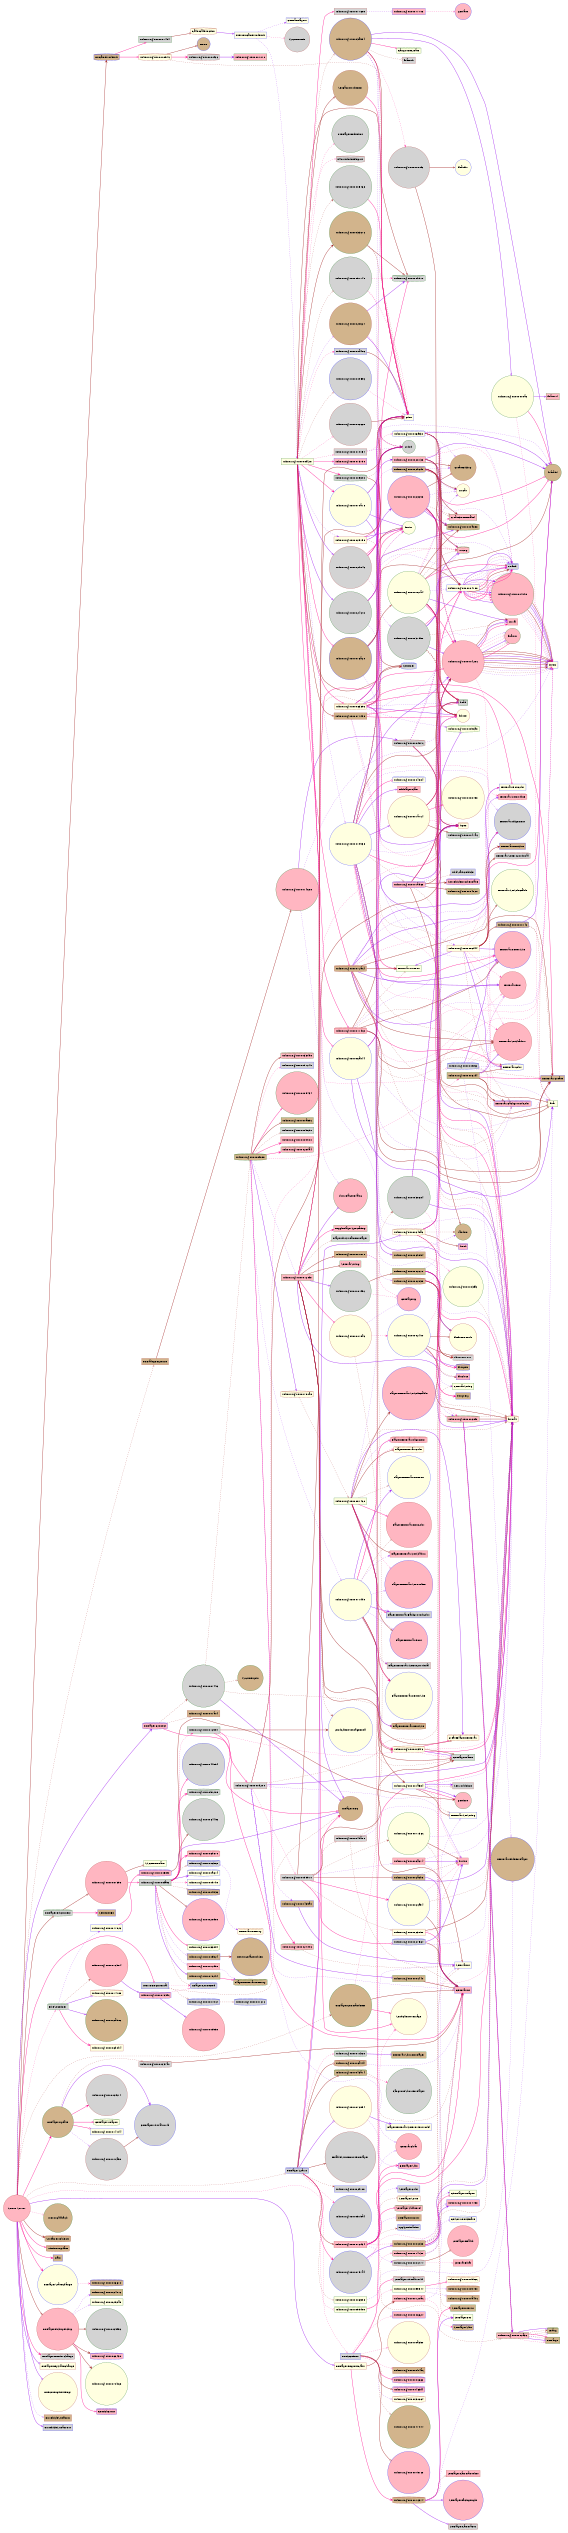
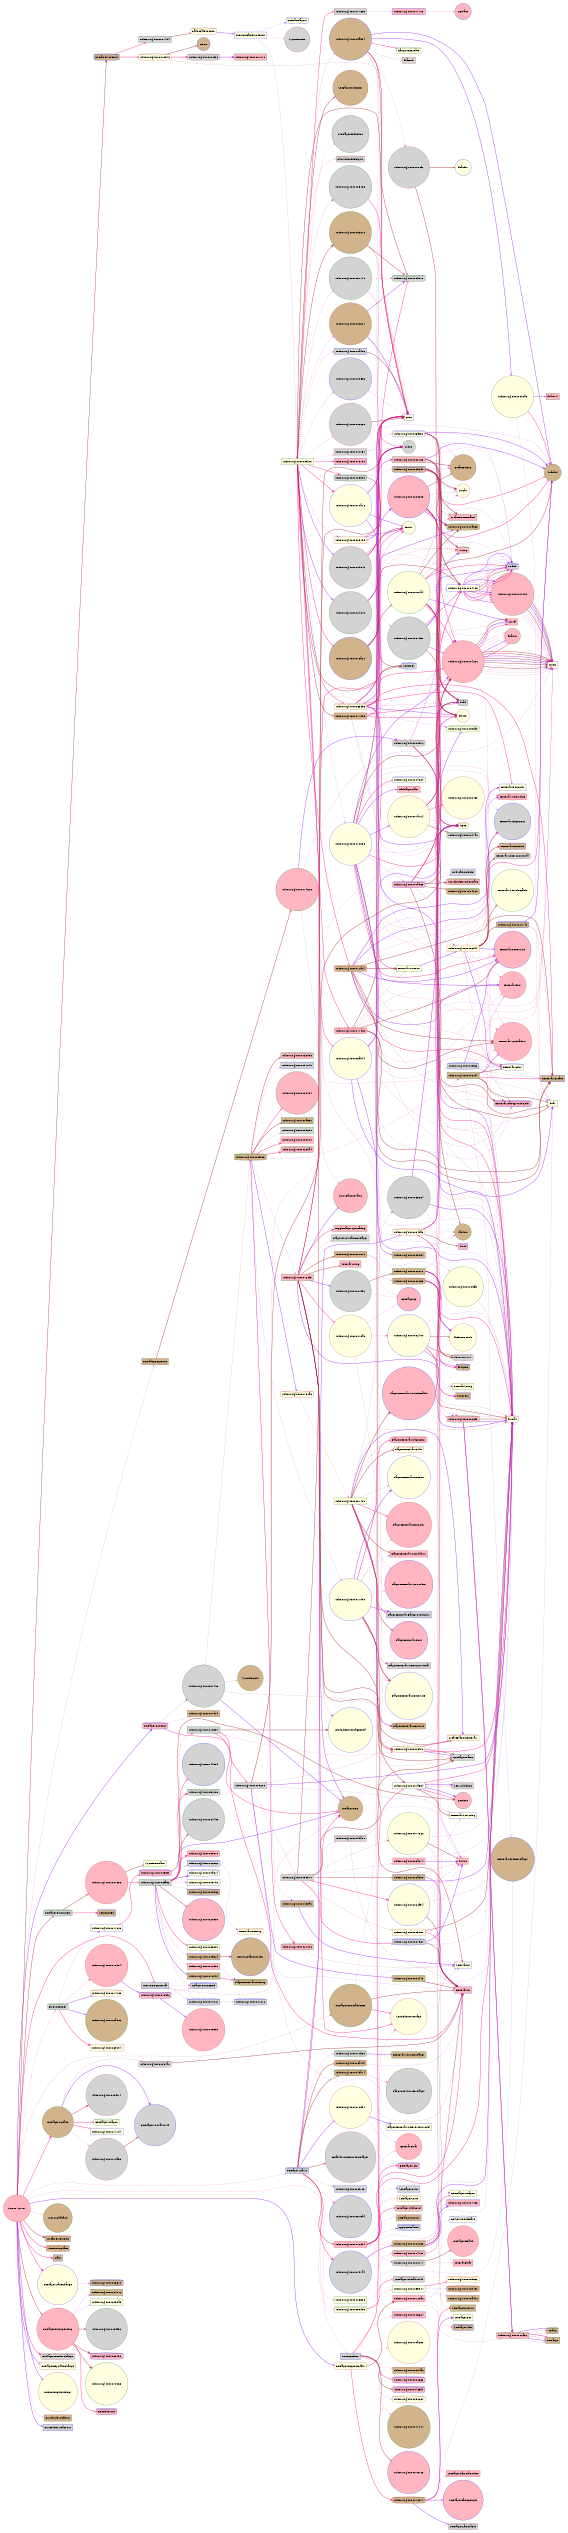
(382, 254) -> (379, 562)
(463, 882) -> (463, 882)
(431, 959) -> (442, 957)
(440, 1303) -> (440, 1303)
(463, 1377) -> none
